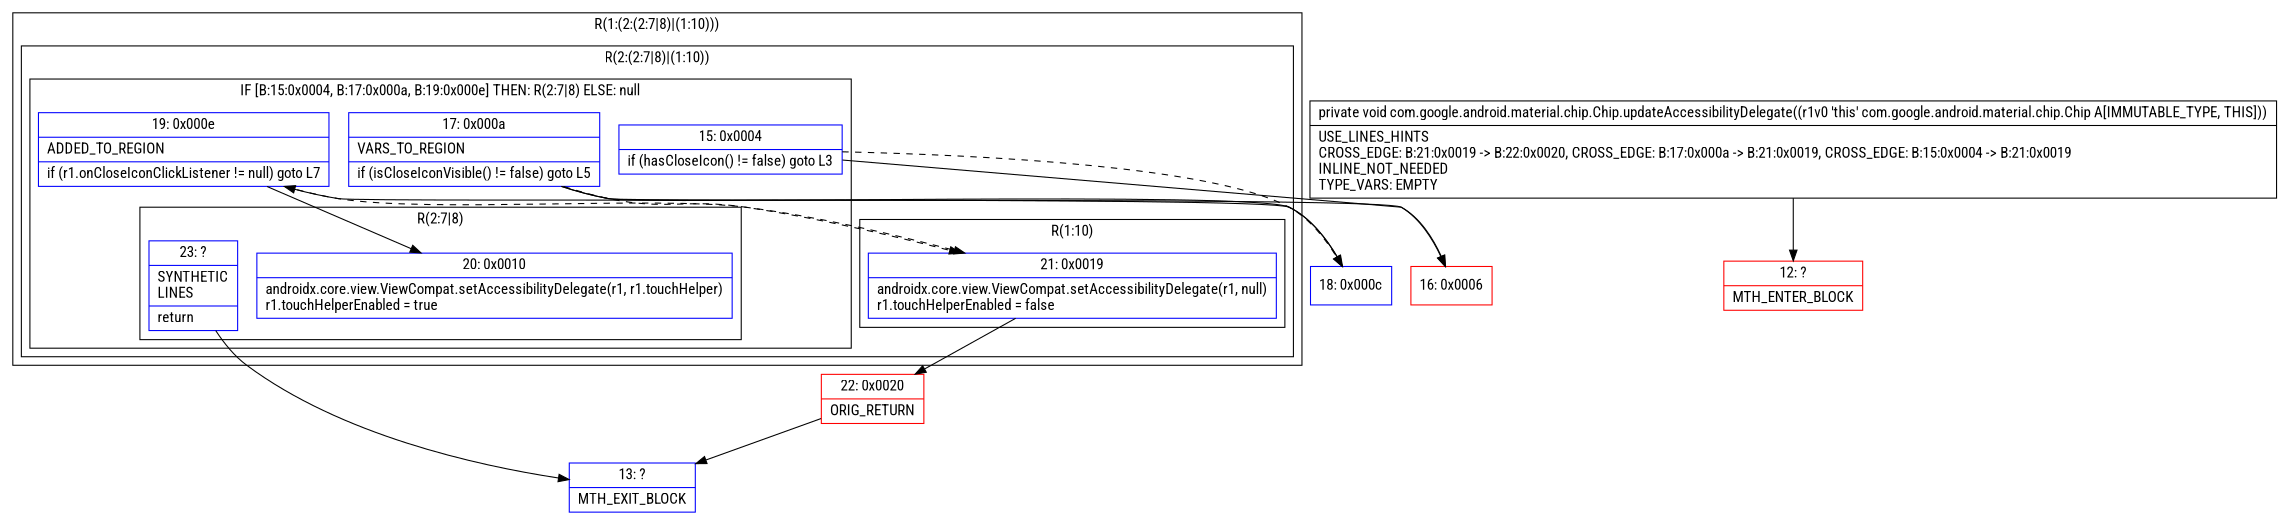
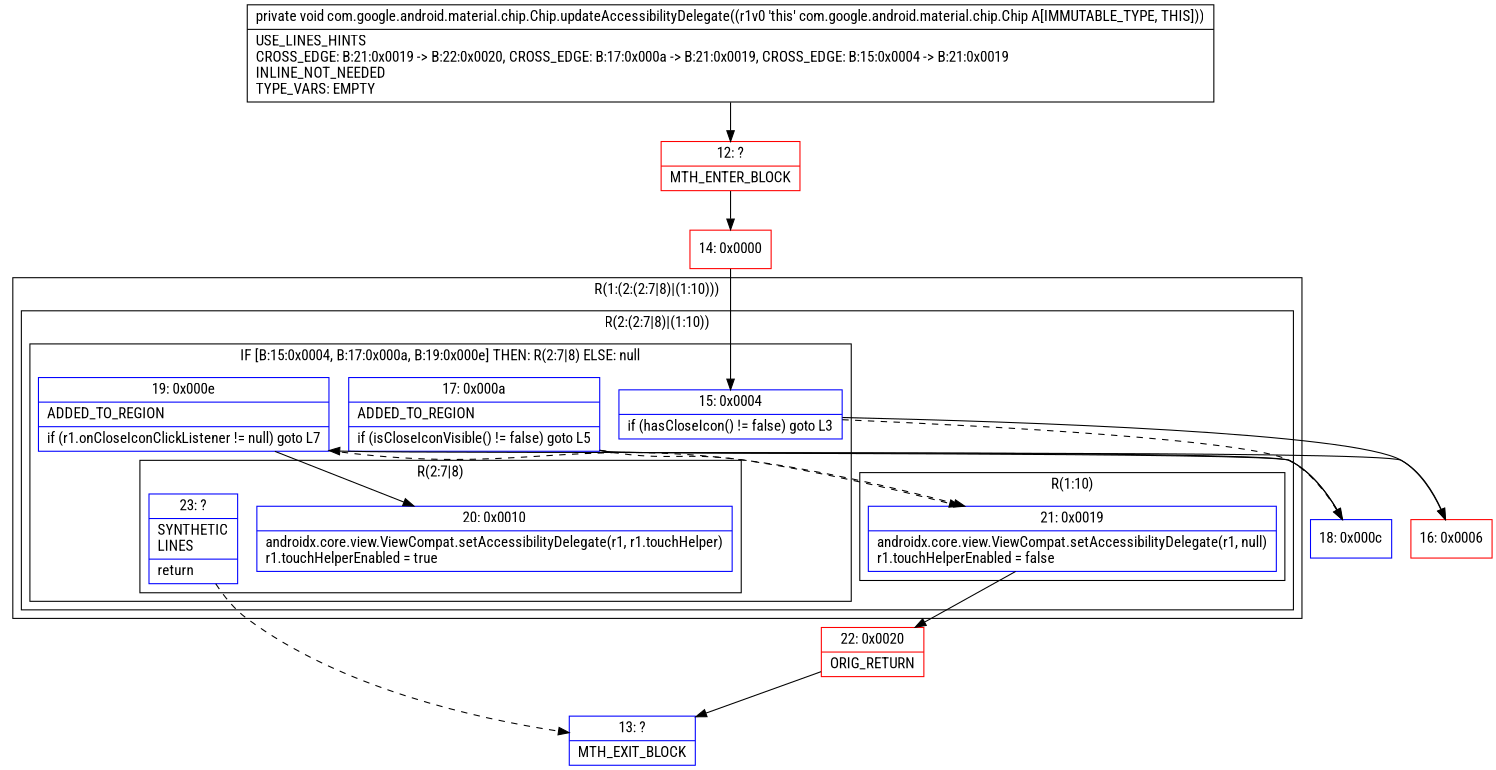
(412, 149) -> (417, 414)
none -> (731, 249)
(374, 431) -> (374, 685)
